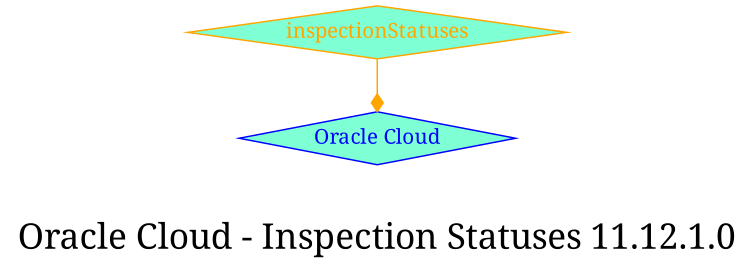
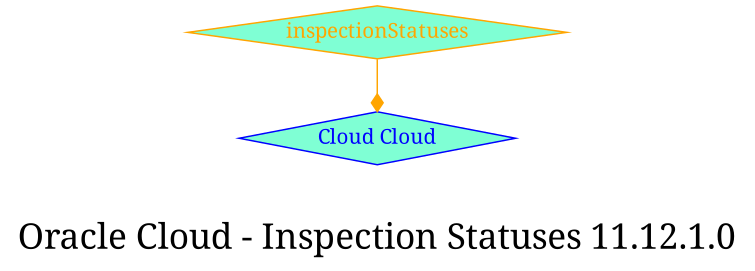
(377, 138) -> (377, 138)
